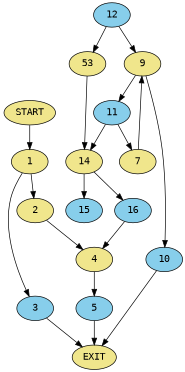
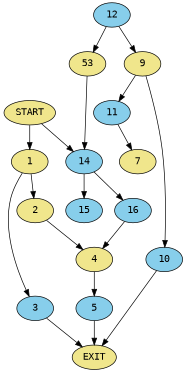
(140, 116) -> none
(100, 134) -> (55, 135)
(84, 162) -> (84, 162)
